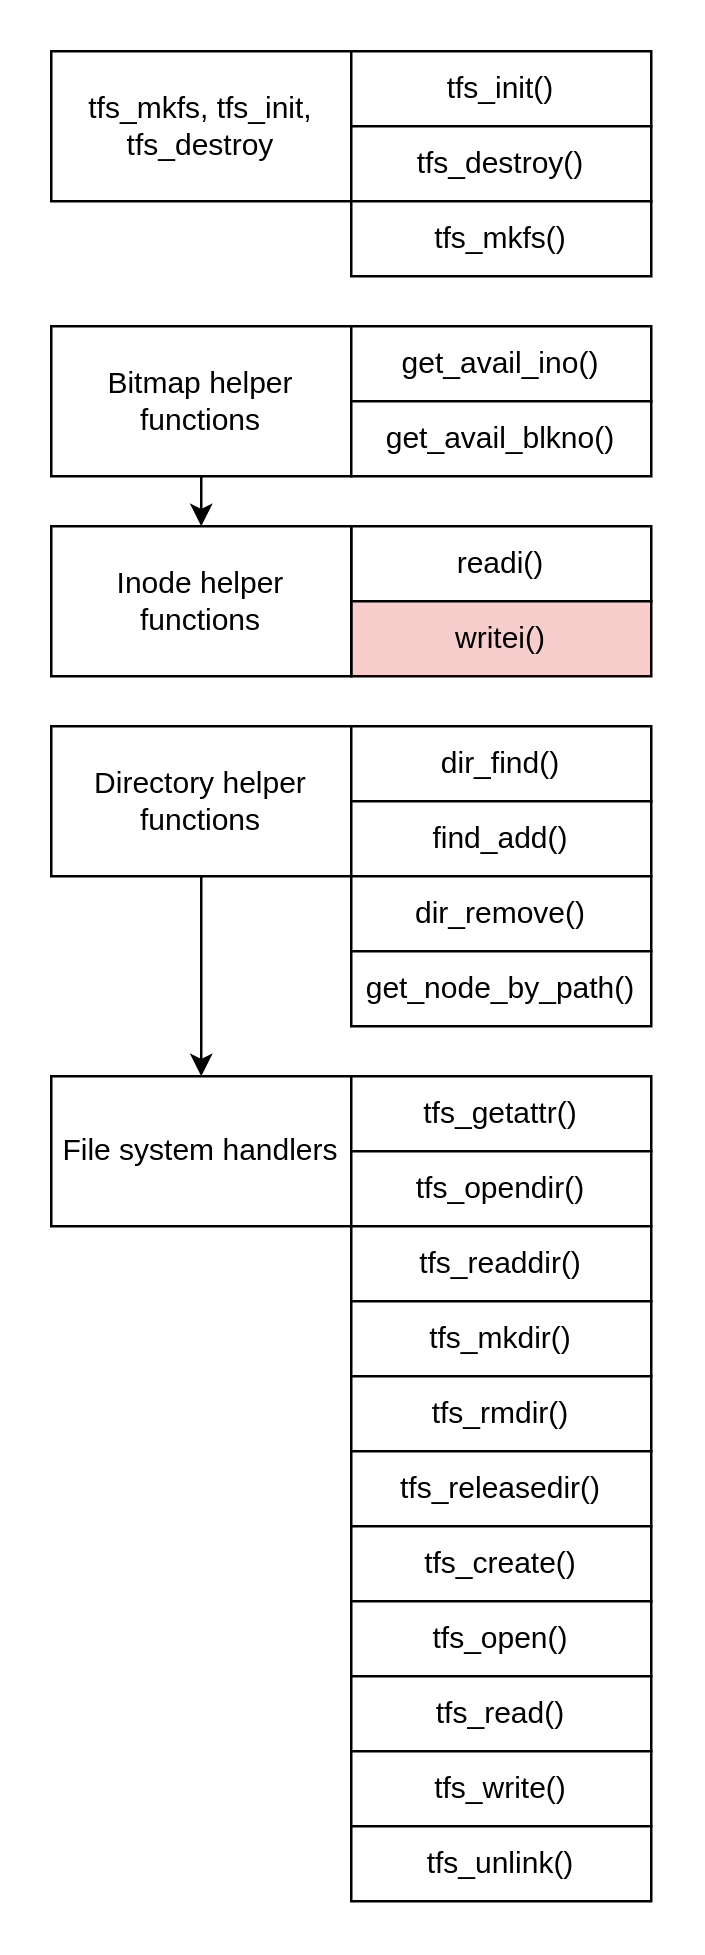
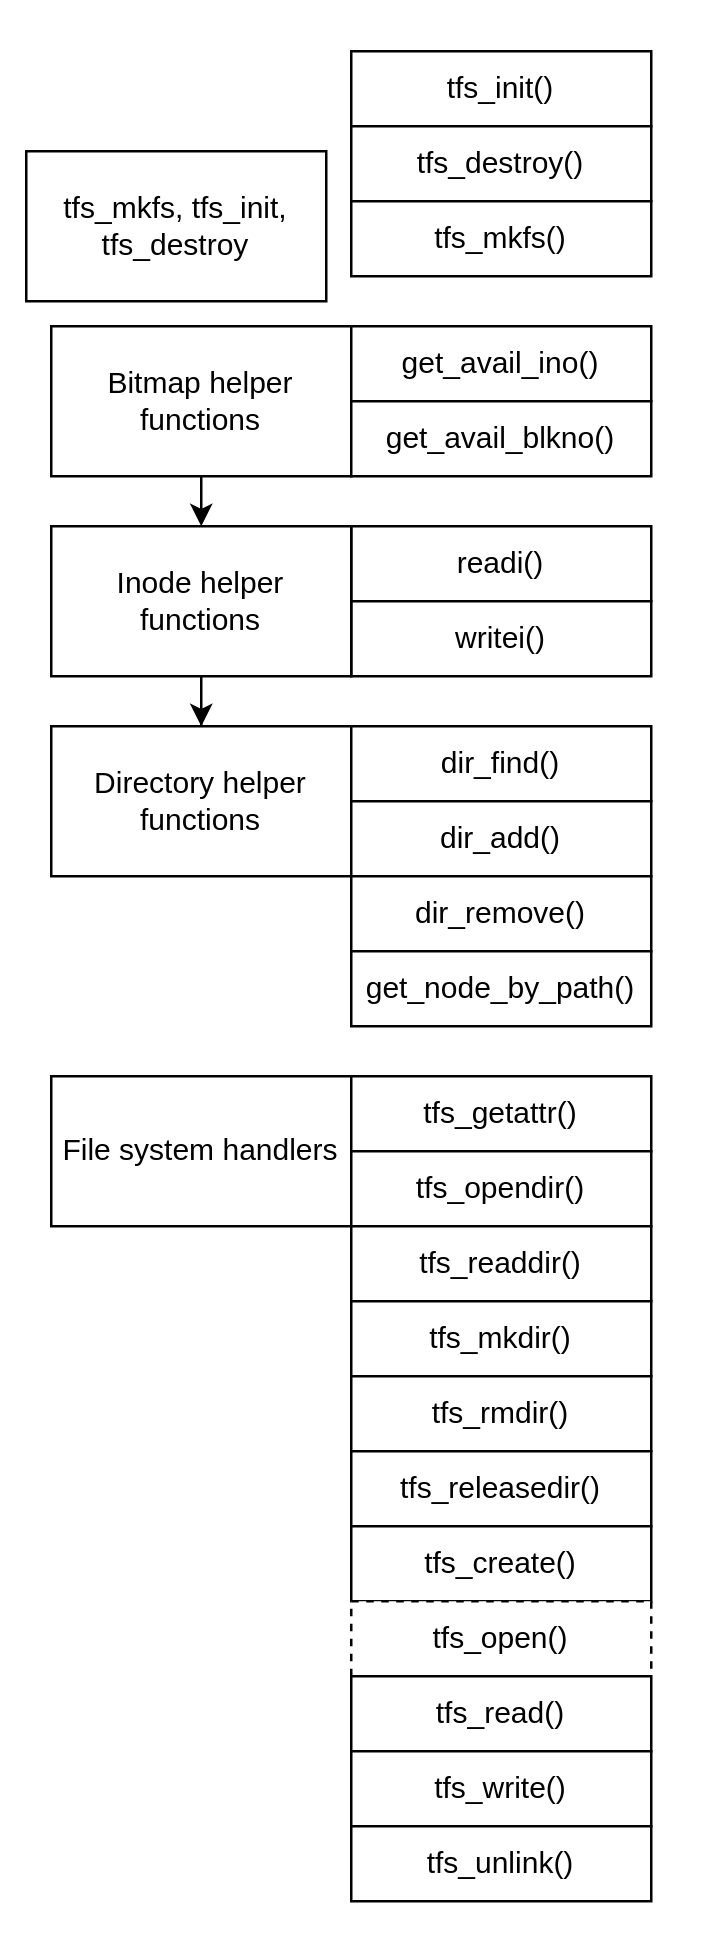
(201, 126) -> (176, 226)
(501, 639) -> (501, 639)
none -> (201, 709)
(501, 839) -> (501, 839)
(201, 968) -> none
(501, 1639) -> (501, 1639)
